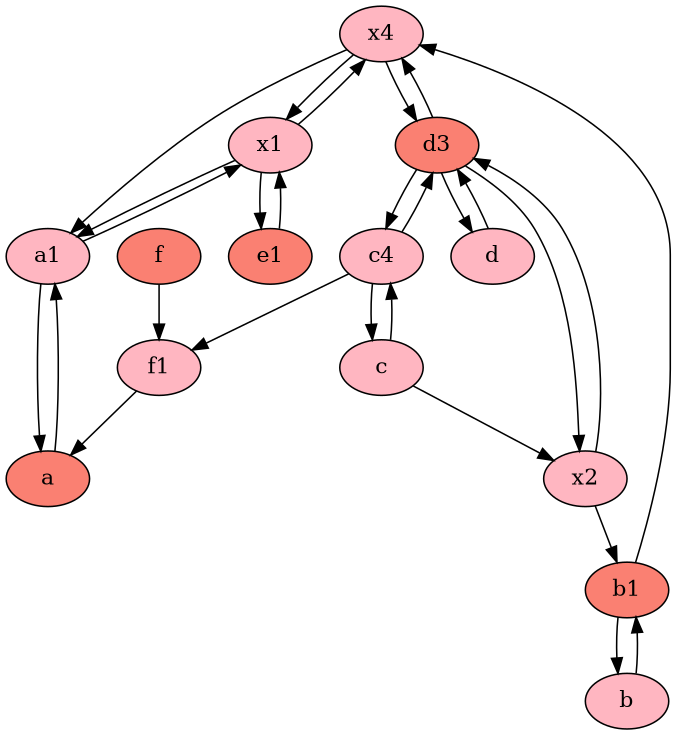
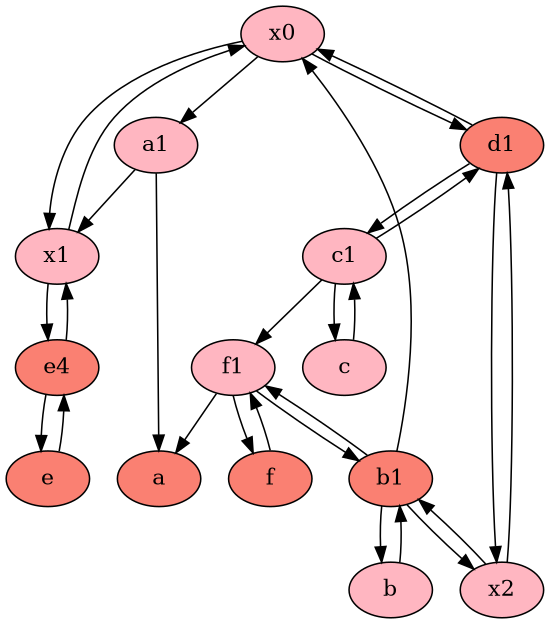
(381, 34) -> (283, 34)
(437, 145) -> (502, 145)
(163, 194) -> none
(270, 256) -> (57, 368)
(381, 256) -> (344, 256)
(493, 256) -> none
(58, 376) -> none
none -> (239, 417)
(477, 420) -> (434, 532)
none -> (301, 422)
none -> (324, 424)
none -> (48, 479)
